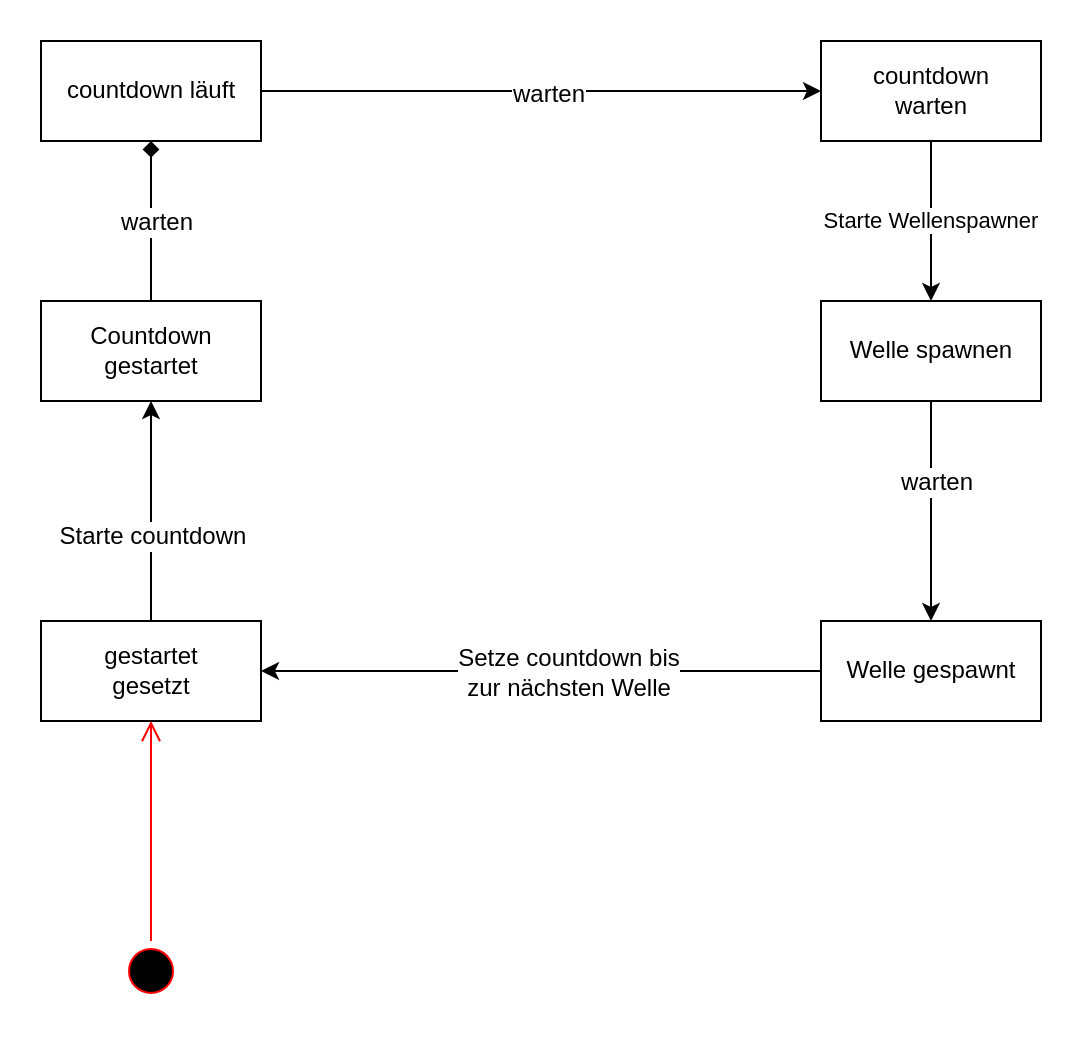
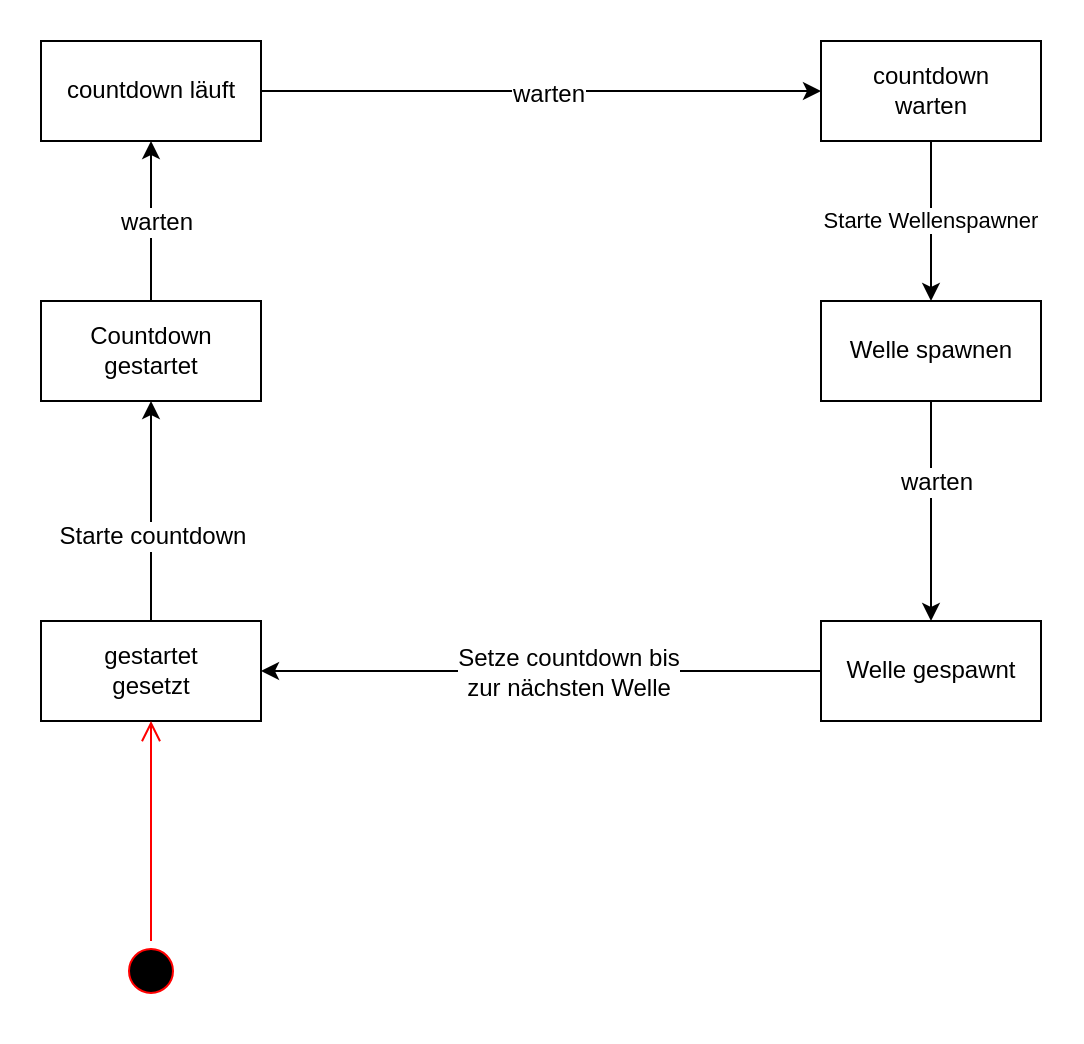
(151, 157) -> (151, 156)
